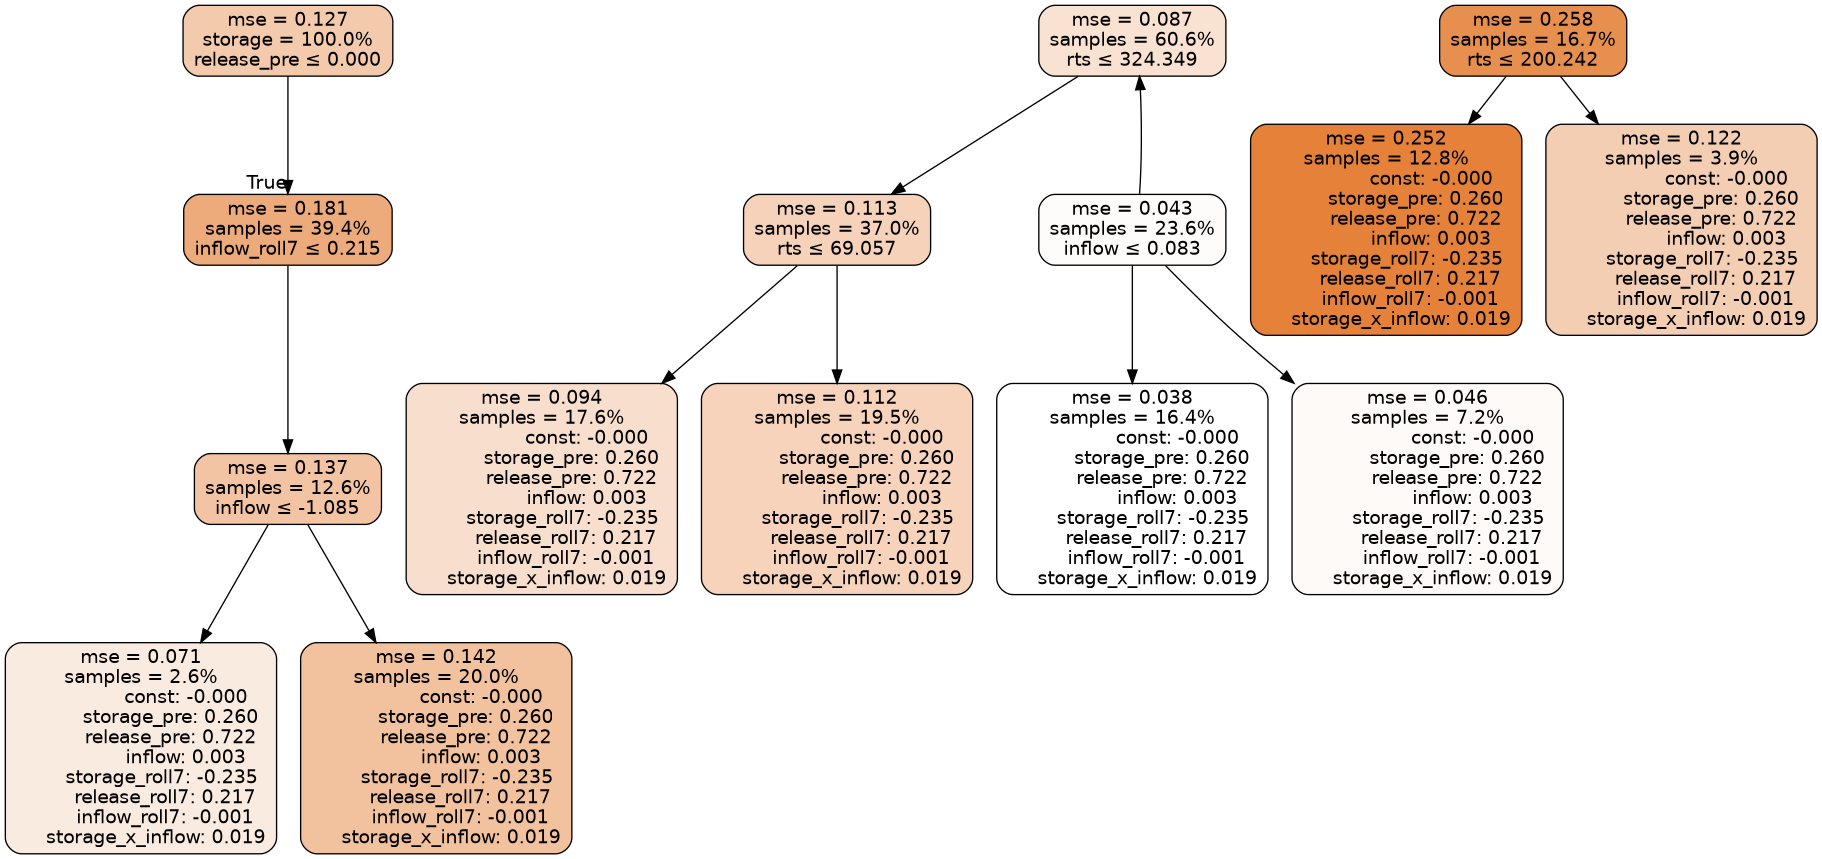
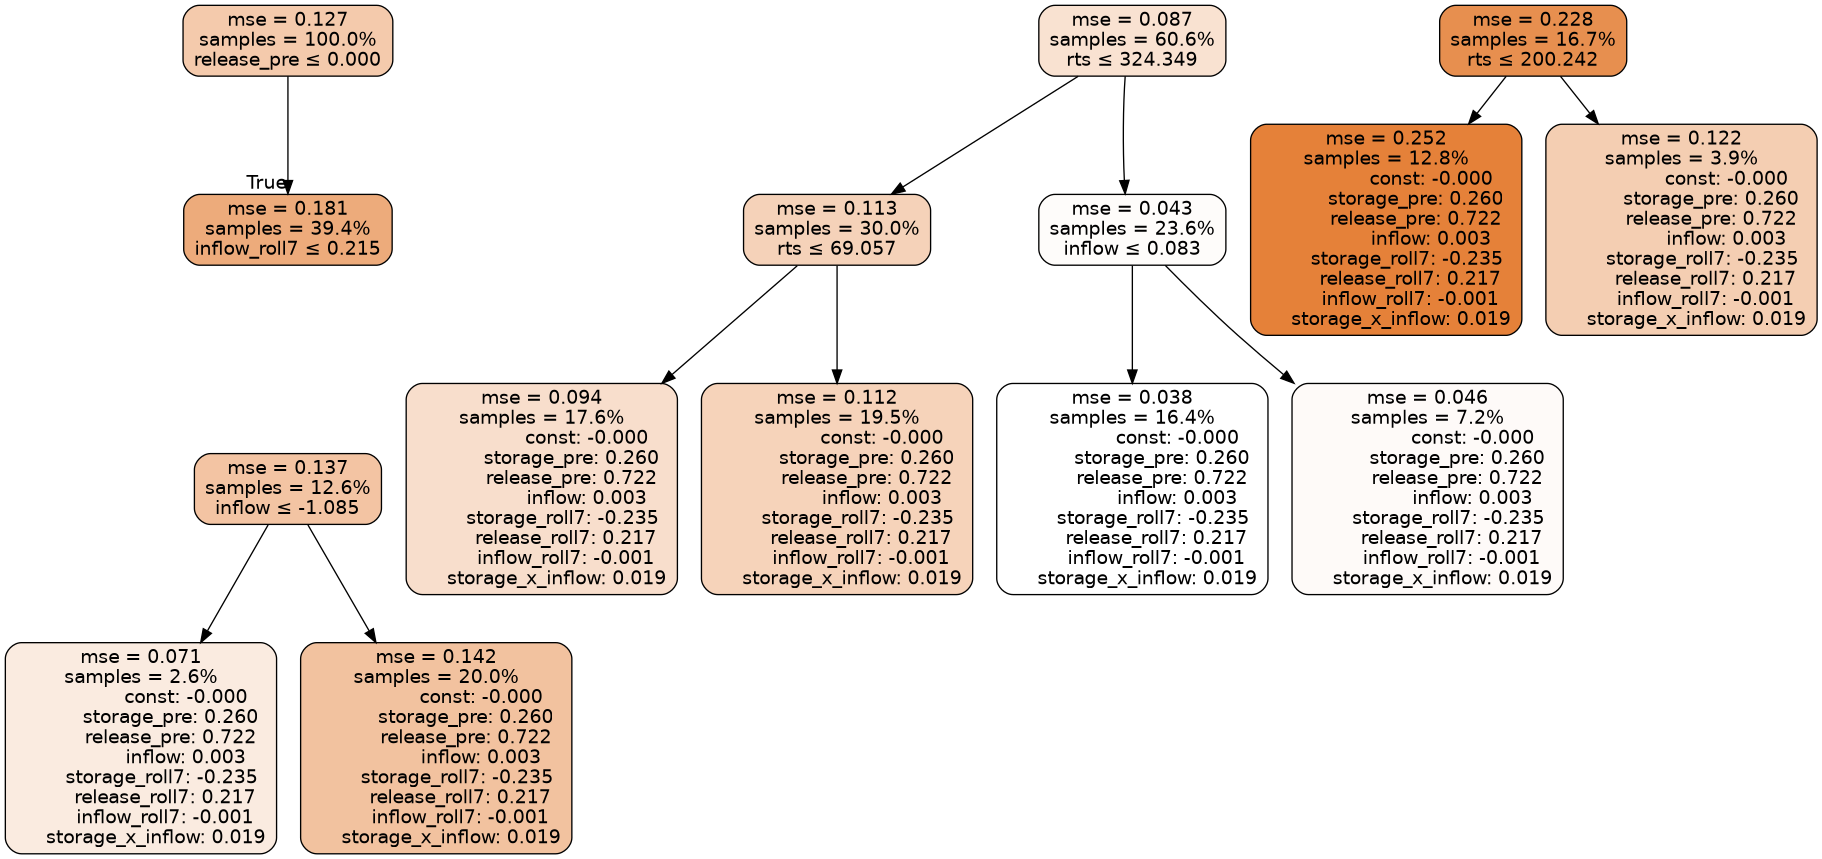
(288, 41) -> (288, 41)
(1533, 41) -> (1533, 41)
(1141, 142) -> (1123, 128)
(837, 230) -> (837, 230)
(288, 353) -> none
